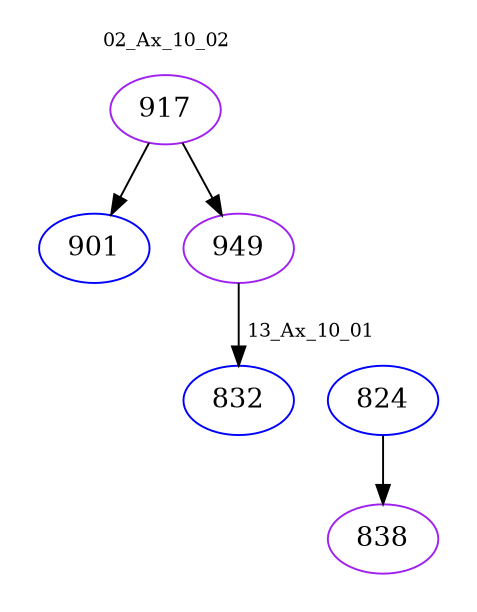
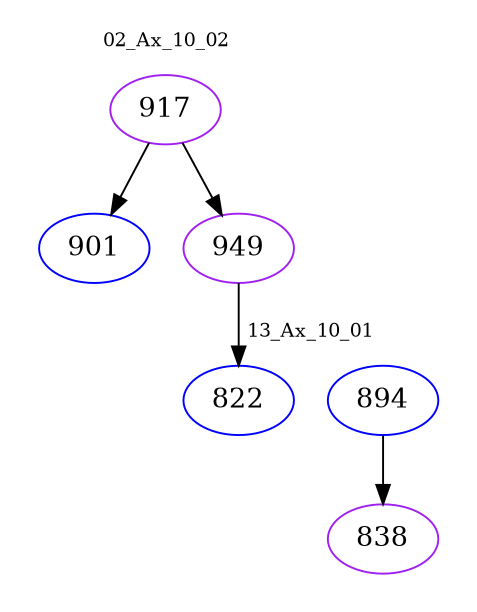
(239, 400) -> (239, 400)
(383, 400) -> (383, 400)
